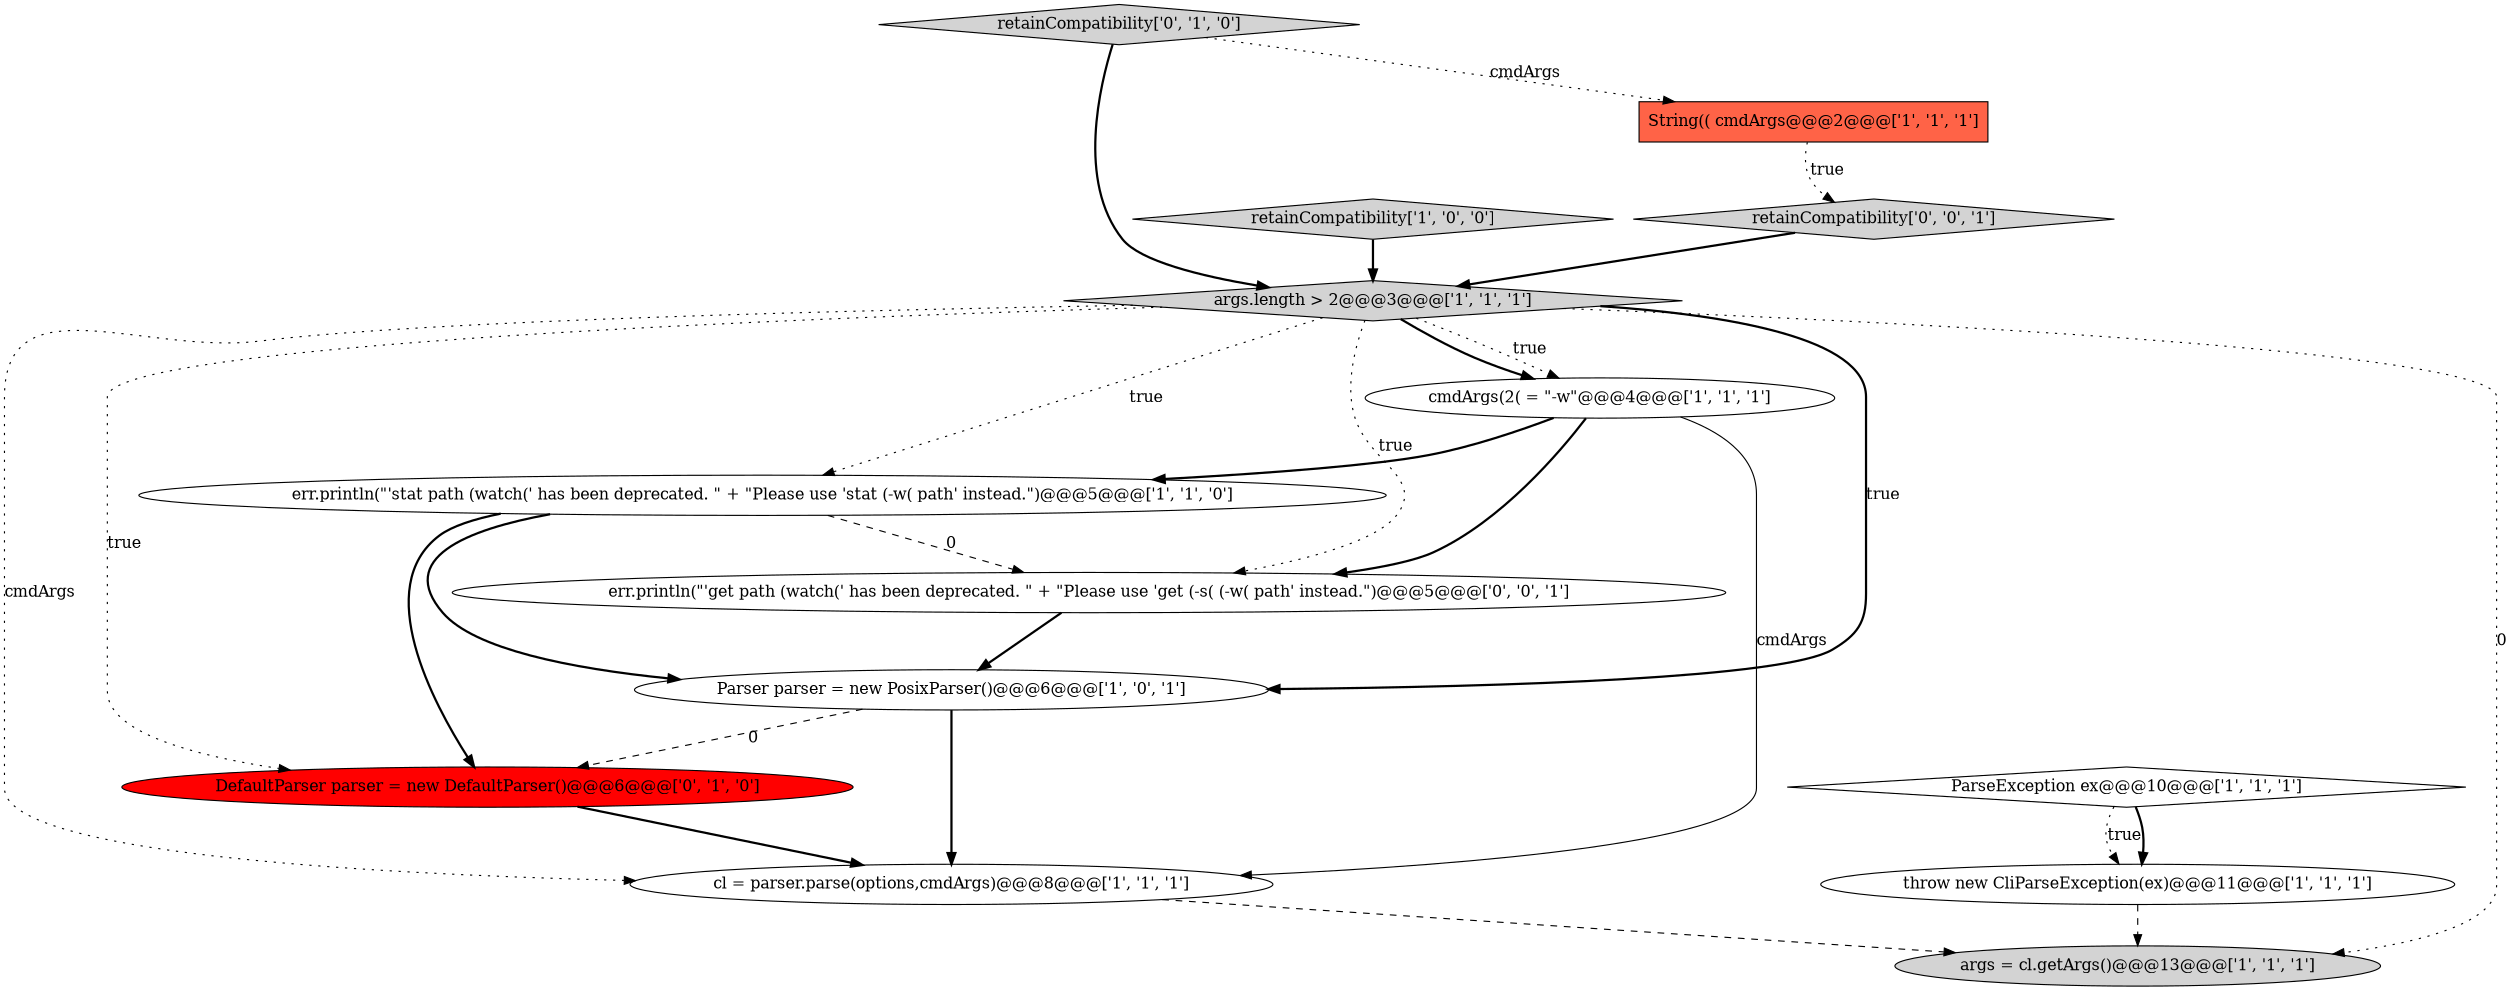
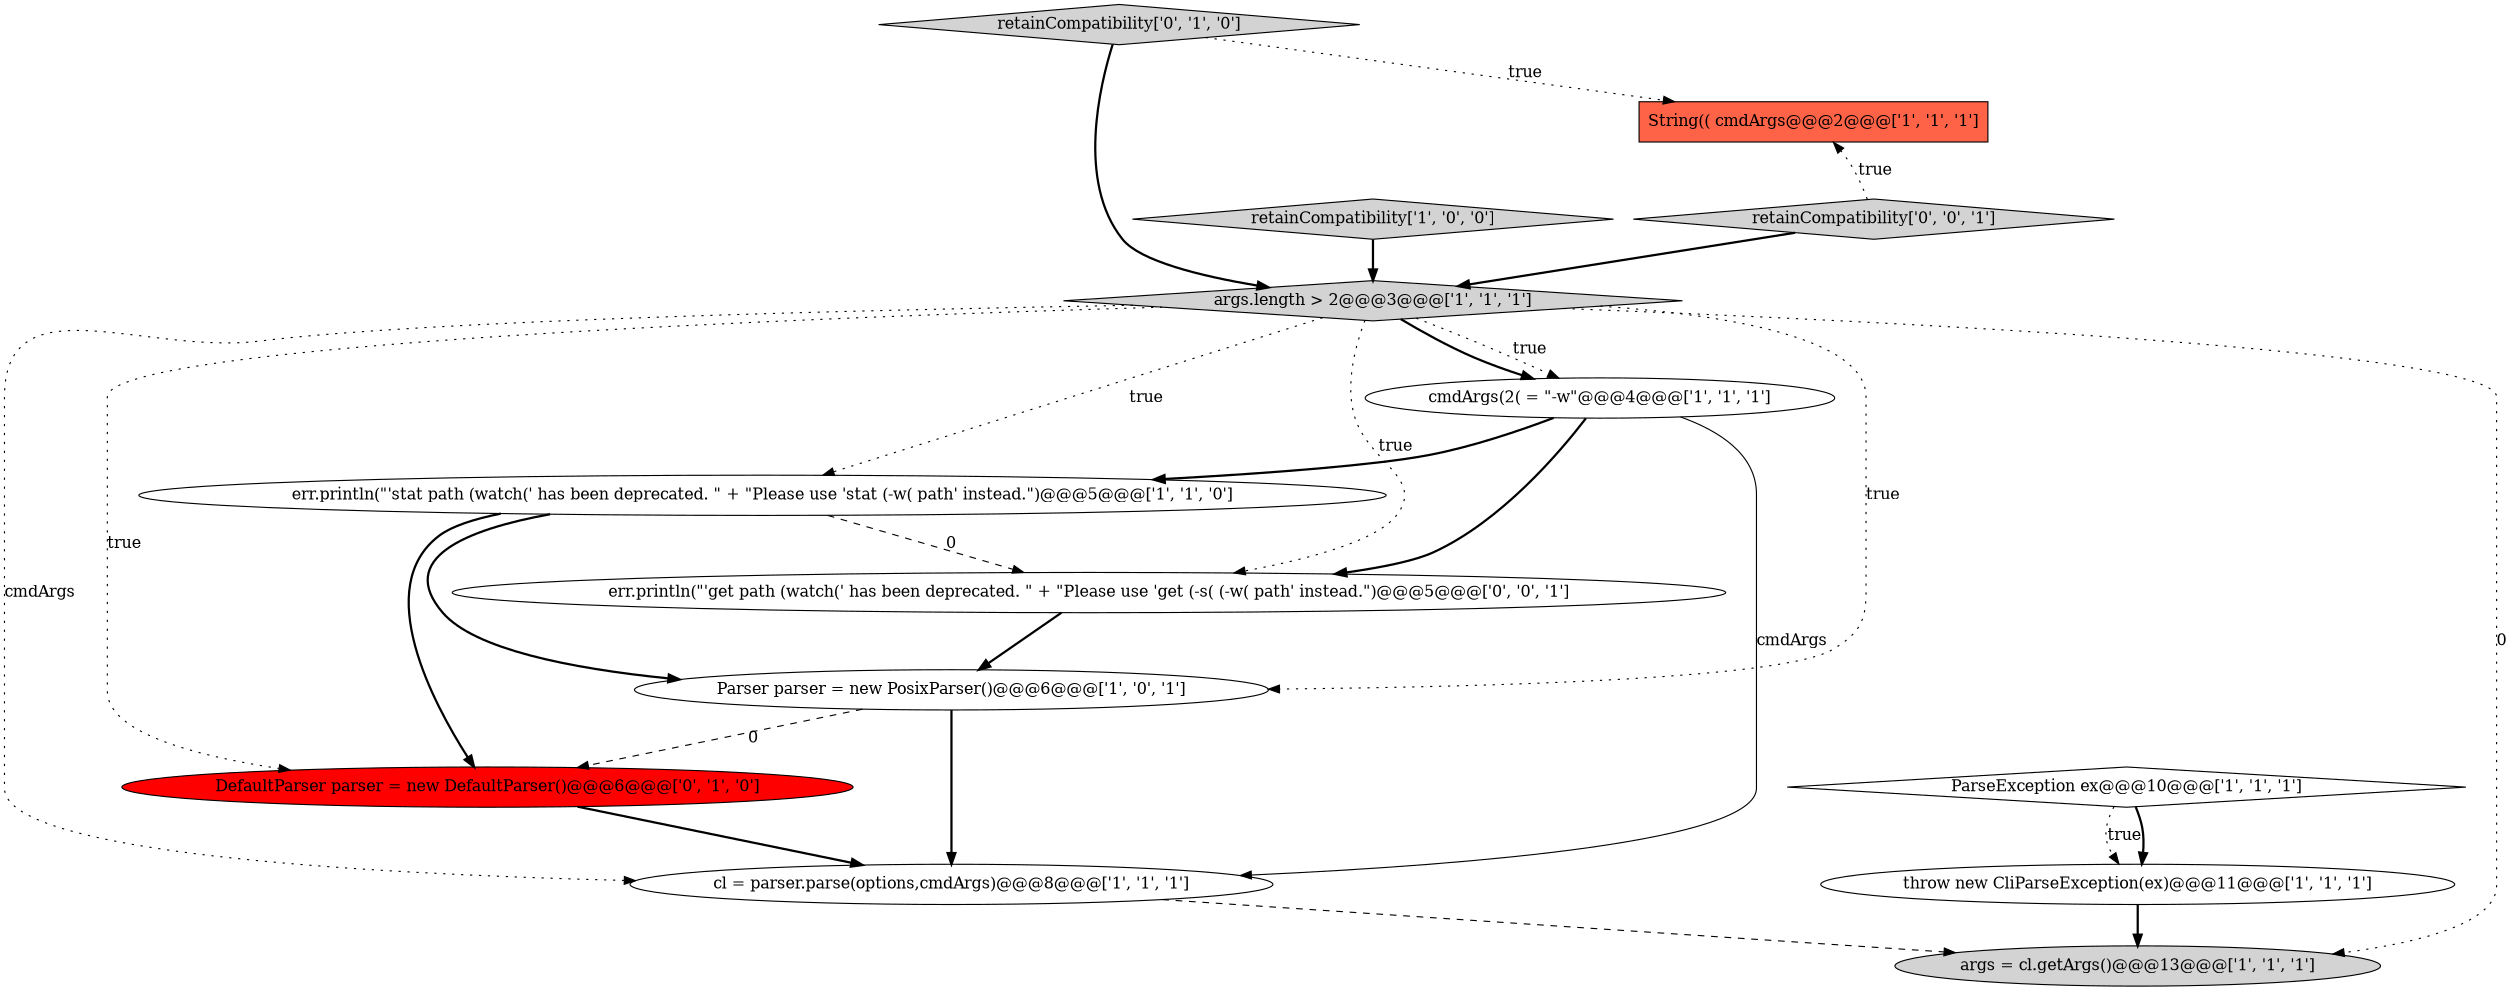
(1526, 73) -> (1526, 73)
(1807, 172) -> (1856, 174)
(1835, 648) -> (1835, 648)
(2138, 920) -> (2138, 920)
